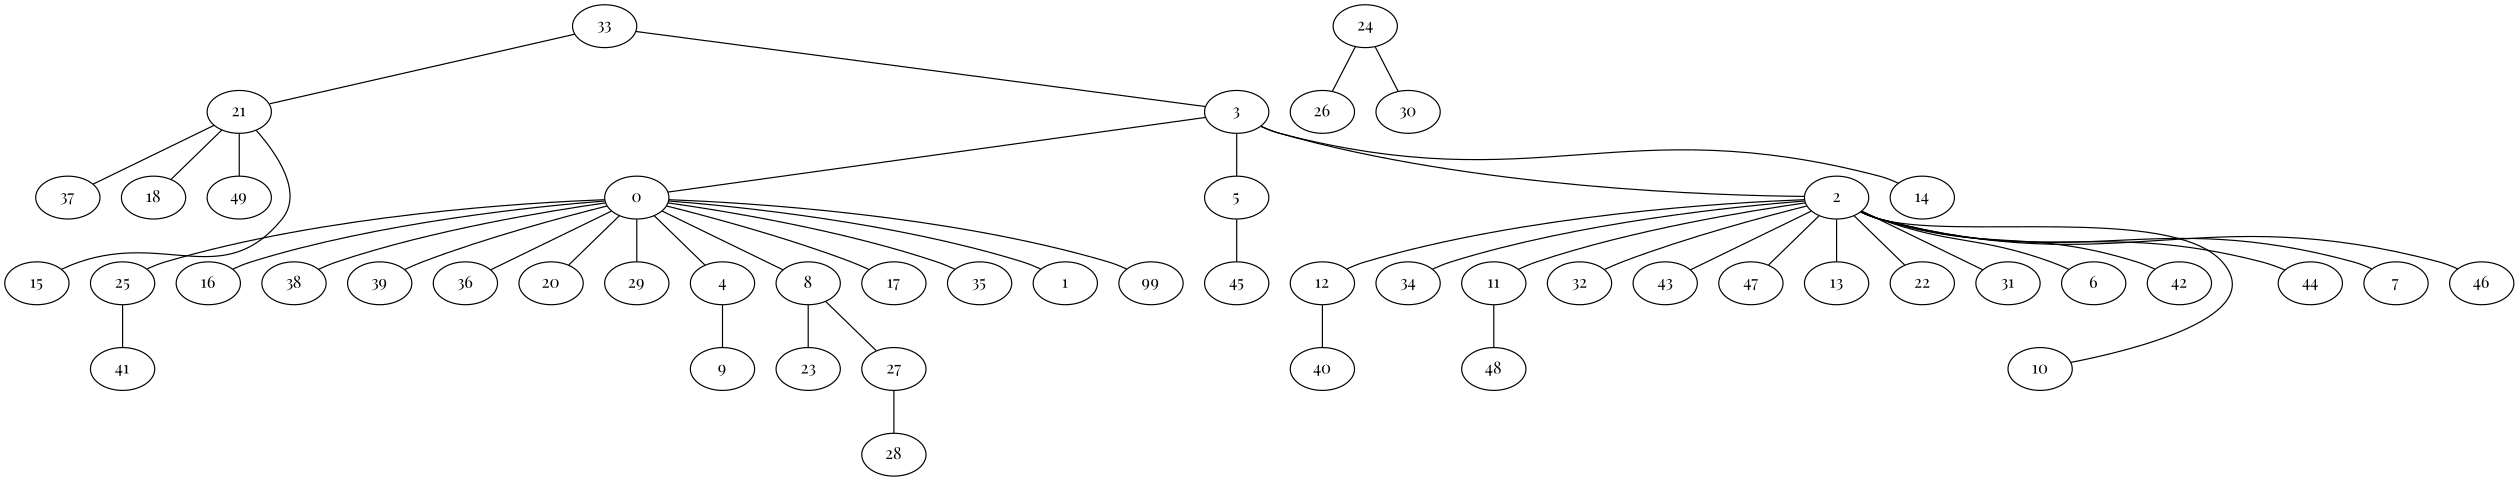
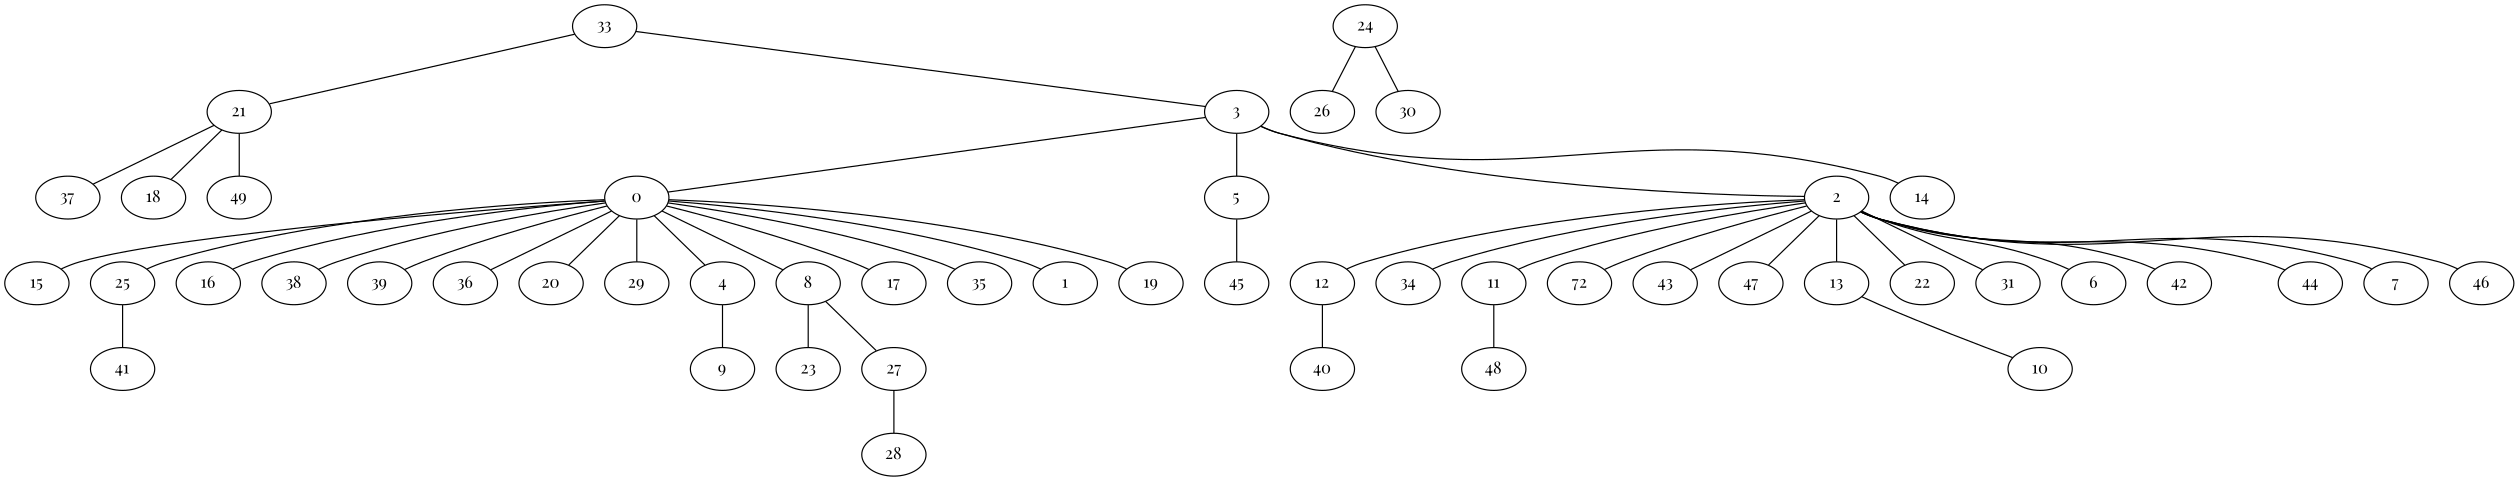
(2135, 231) -> (1937, 328)
(226, 254) -> (250, 234)
(1151, 283) -> (1151, 283)
(1579, 283) -> (1579, 283)
